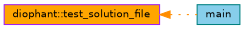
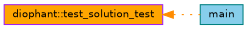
(82, 15) -> (83, 15)
